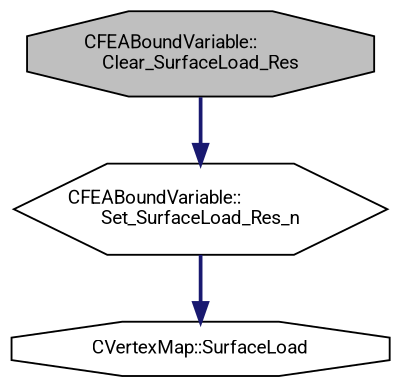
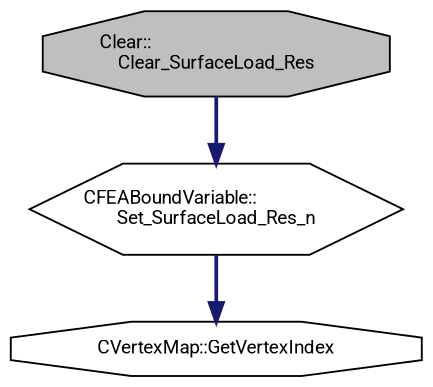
(201, 54) -> (216, 54)
(201, 349) -> (216, 349)
